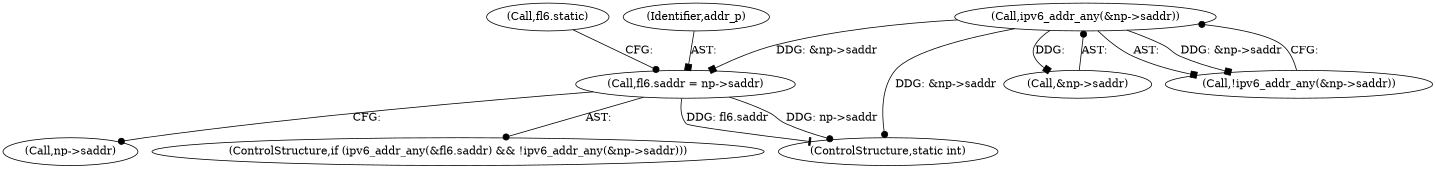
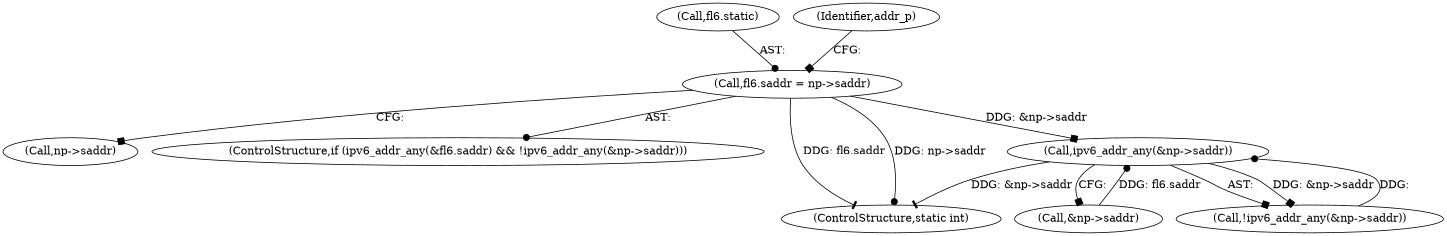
(835, 33) -> (960, 117)
(641, 51) -> (774, 51)
(706, 51) -> (849, 51)
(1052, 51) -> (1094, 185)
(1096, 51) -> (1160, 185)
(1306, 51) -> (1396, 185)
(922, 54) -> (981, 176)
(358, 113) -> (409, 110)
